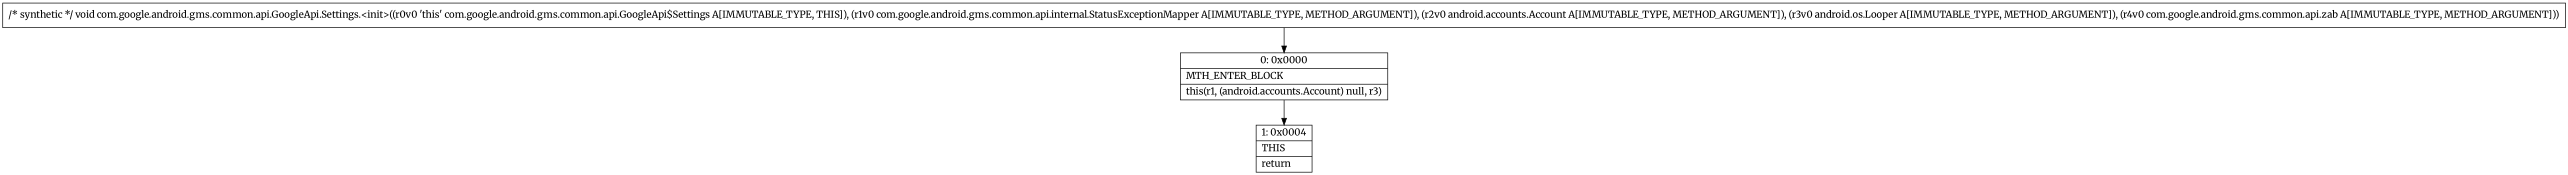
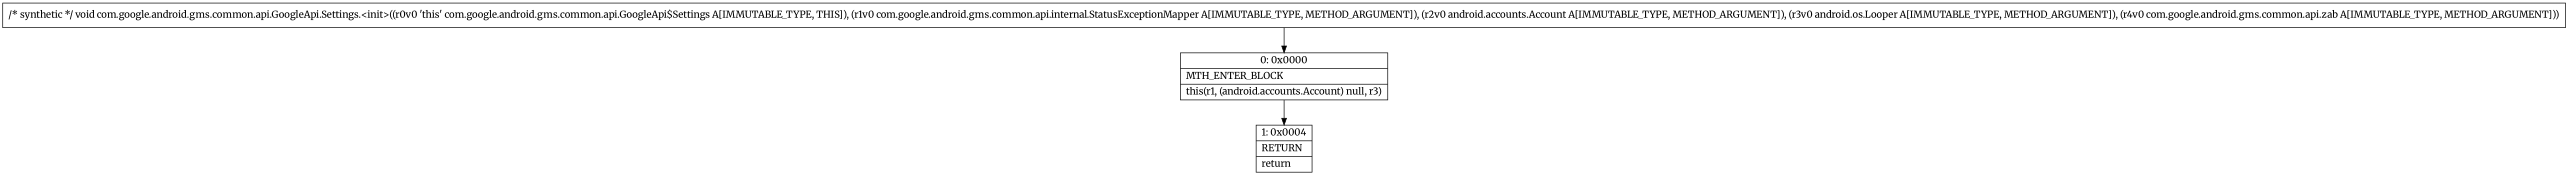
(1274, 148) -> (1282, 148)
